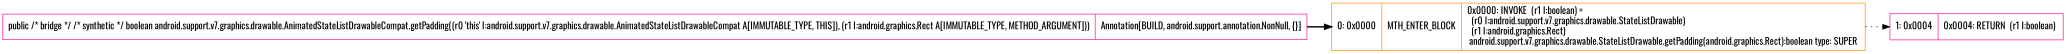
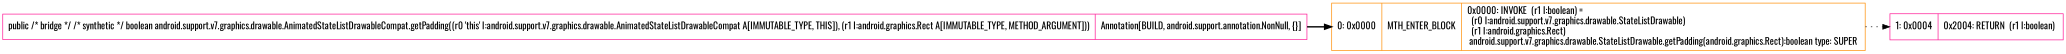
(2001, 26) -> (2001, 26)
